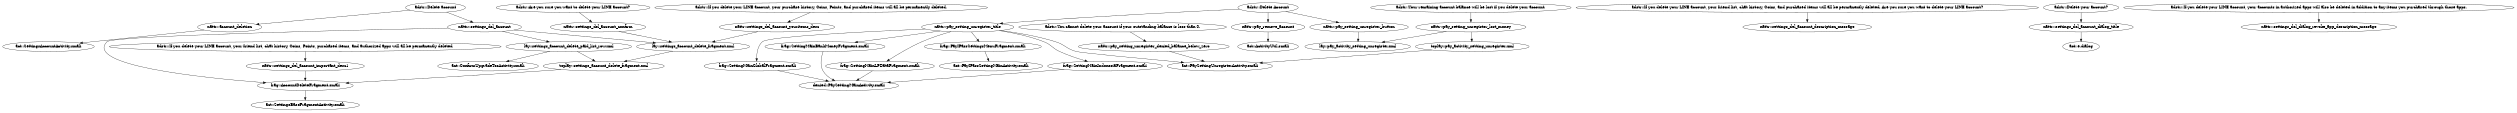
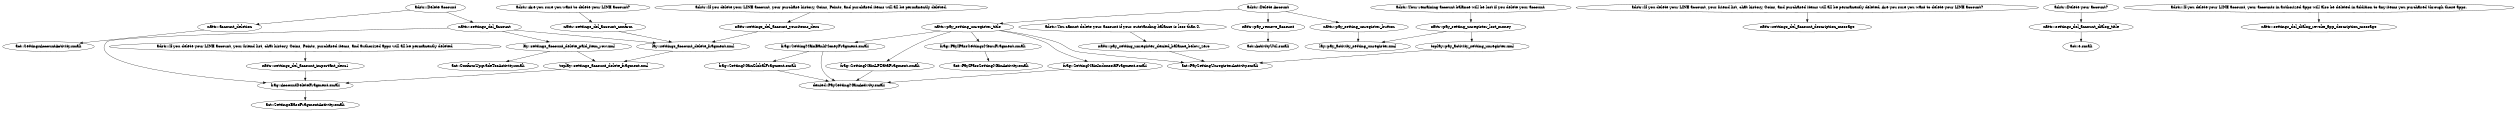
(834, 34) -> (792, 56)
(569, 47) -> (569, 47)
(2081, 47) -> (2081, 47)
